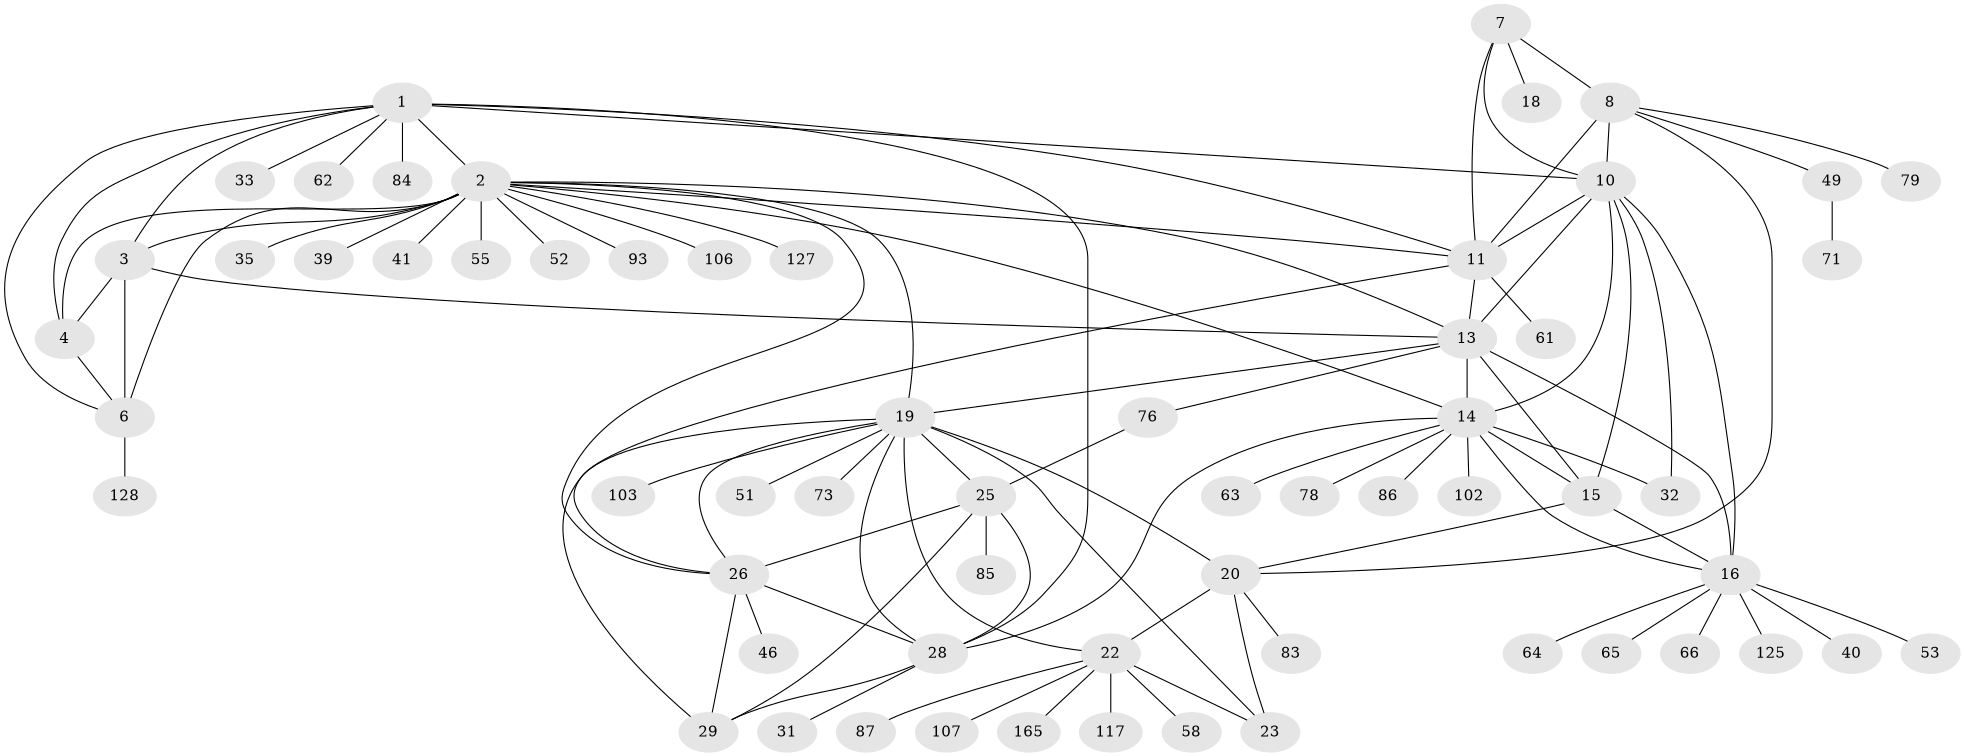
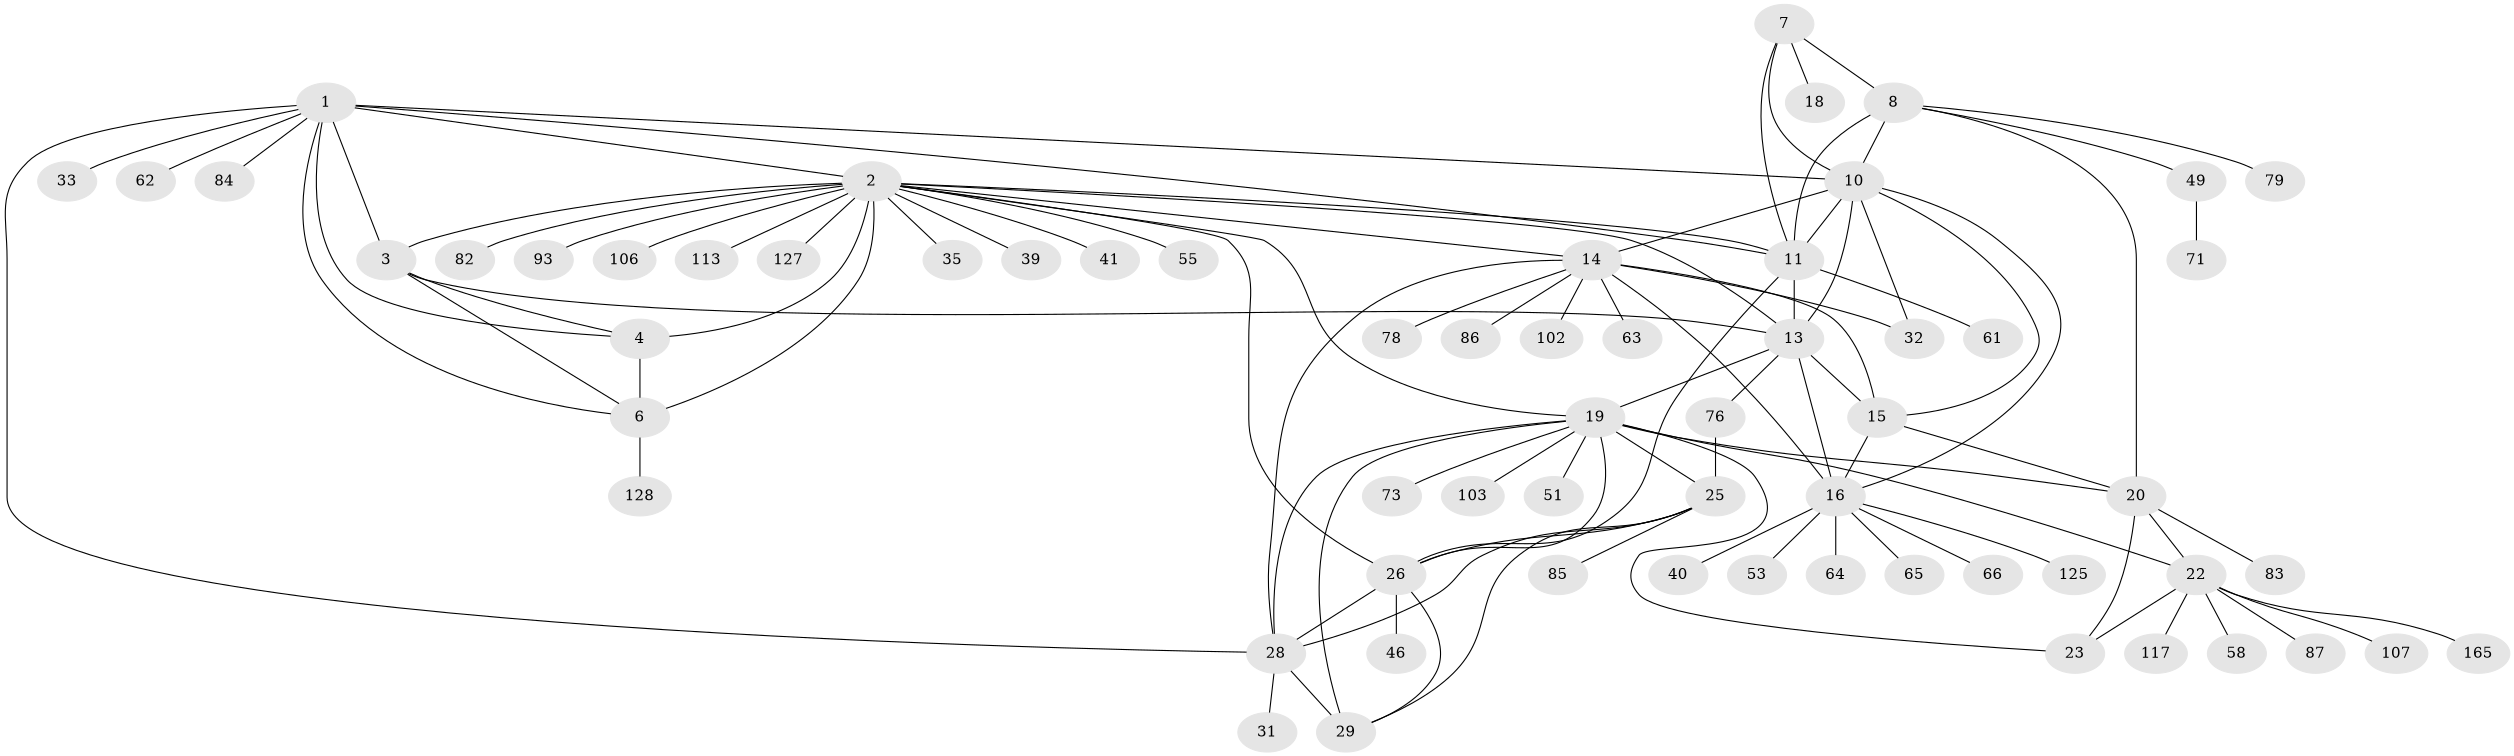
(560, 260) -> (465, 260)
none -> (707, 260)
(1467, 378) -> none
